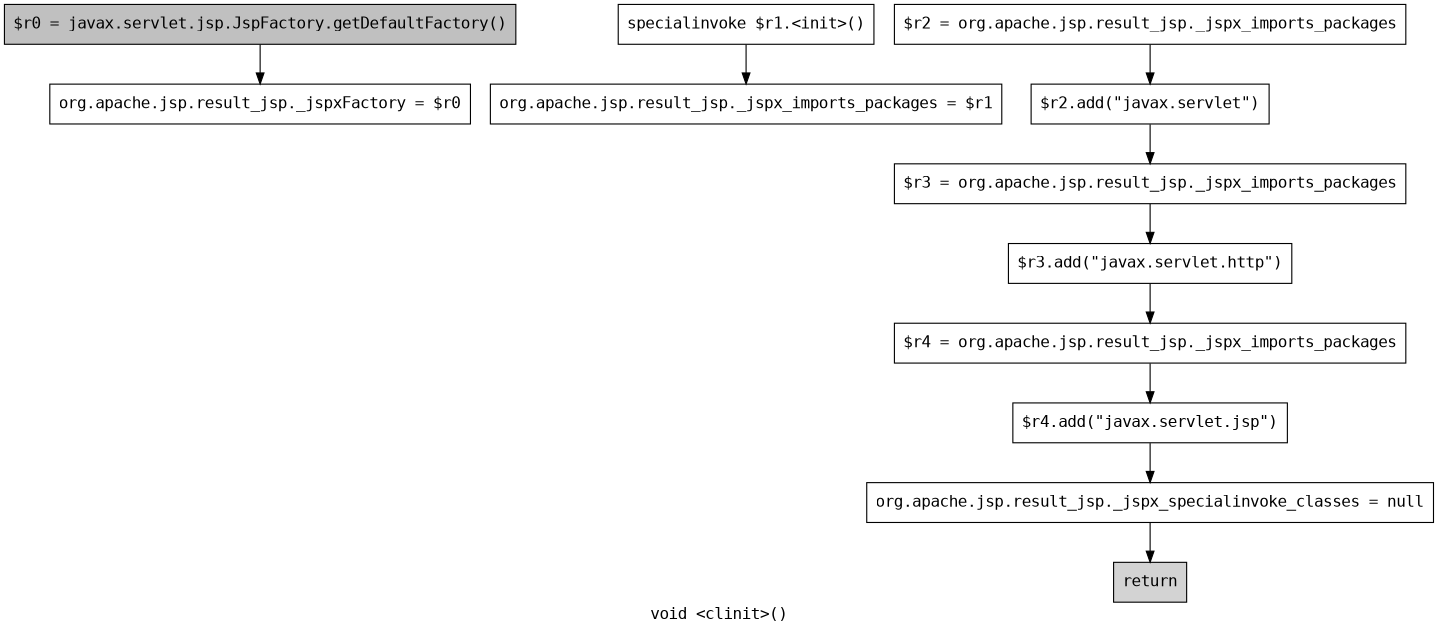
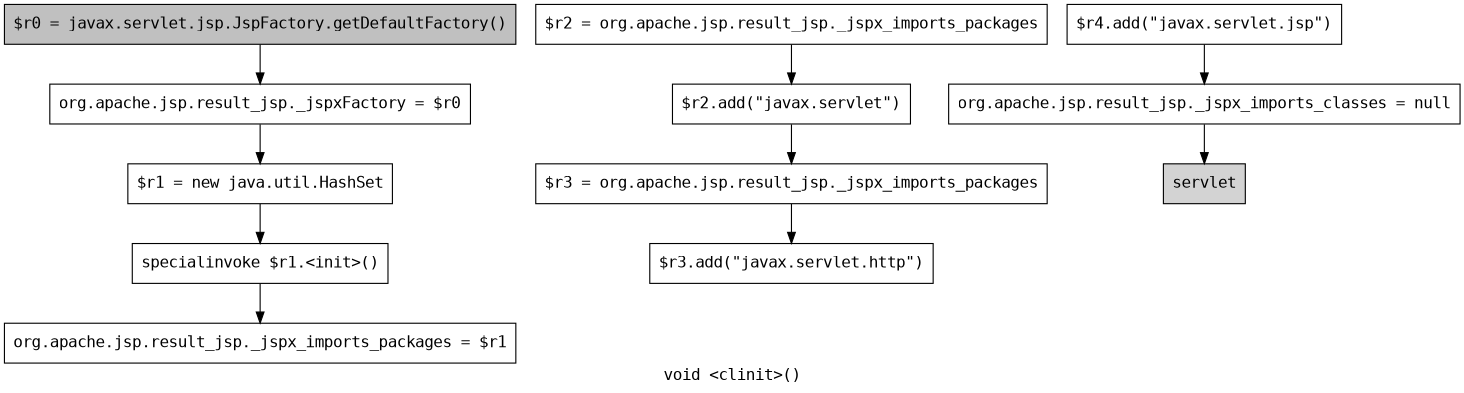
none -> (260, 184)
(1150, 343) -> none
(1150, 503) -> (1204, 104)
(1150, 582) -> (1204, 184)
